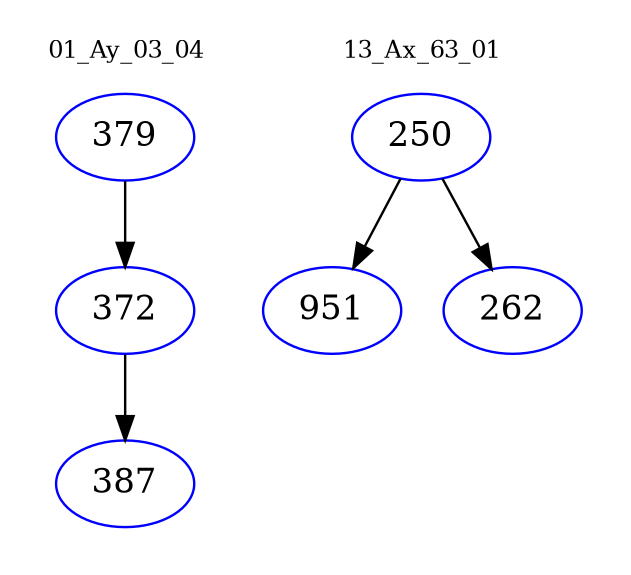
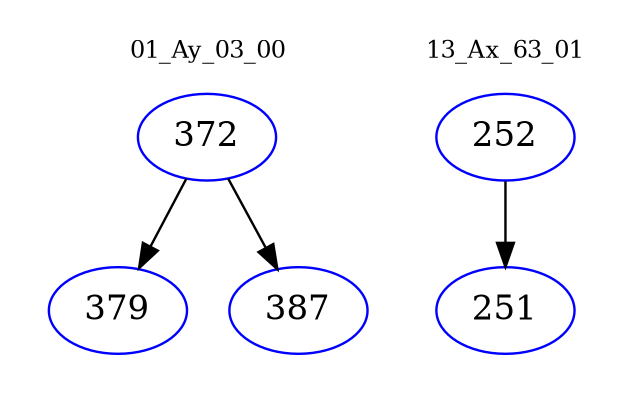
(126, 52) -> (208, 52)
(421, 137) -> (505, 137)
(125, 212) -> (168, 213)
(332, 310) -> (505, 310)
(513, 310) -> none
